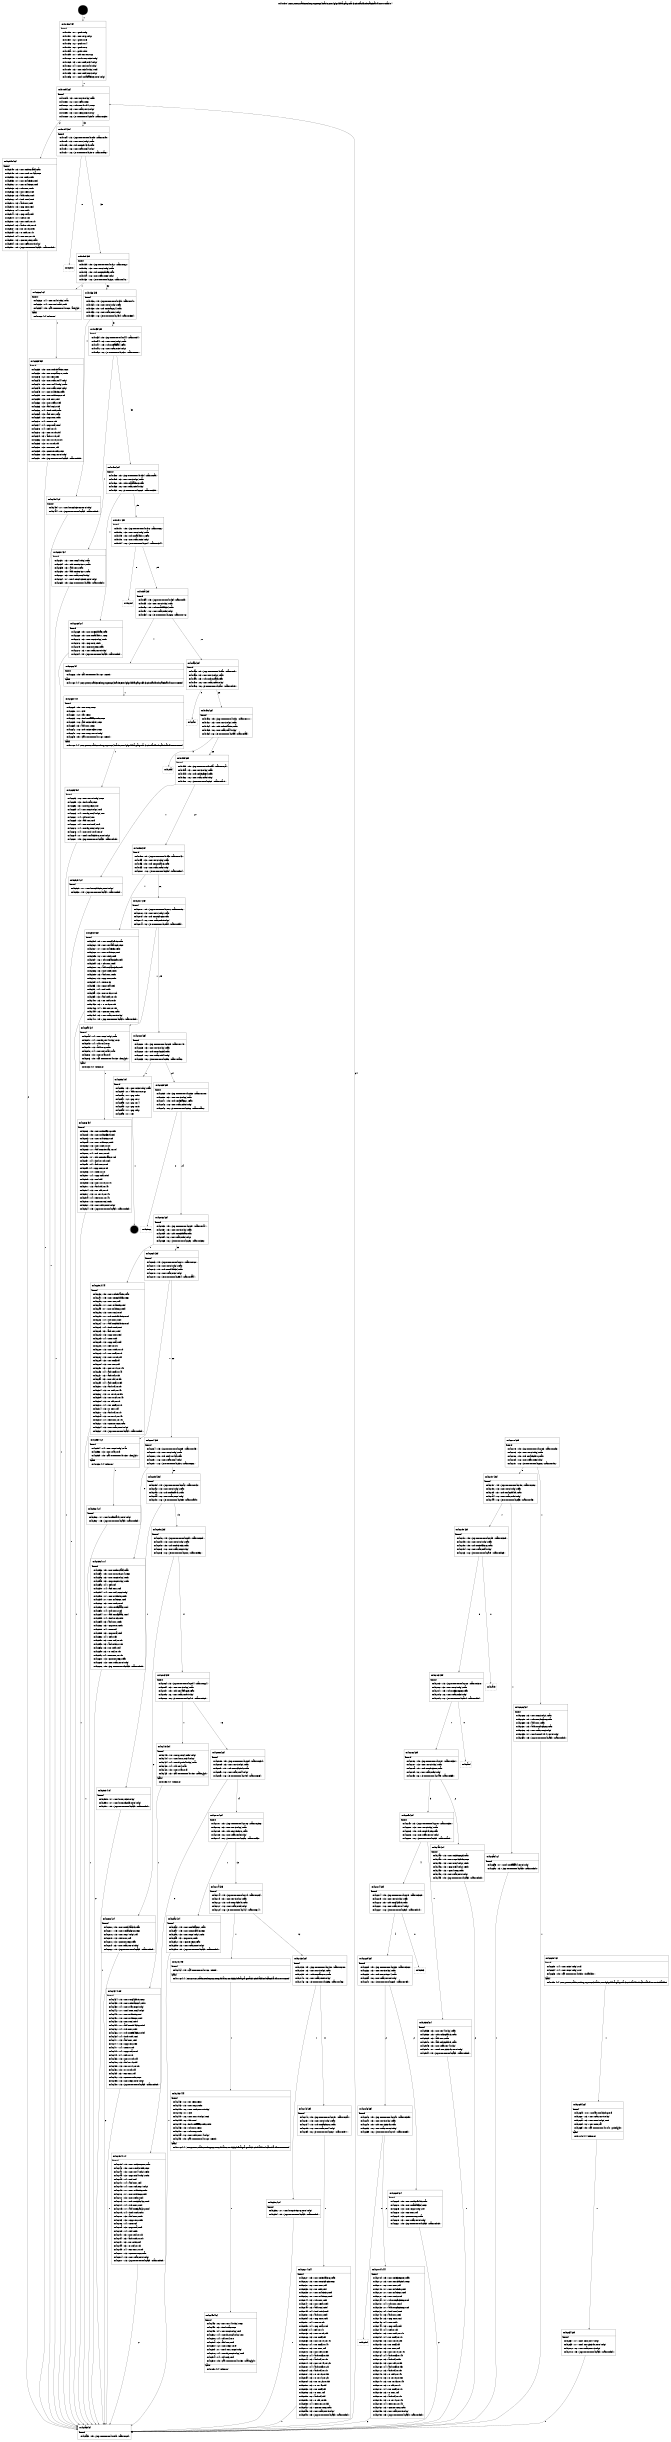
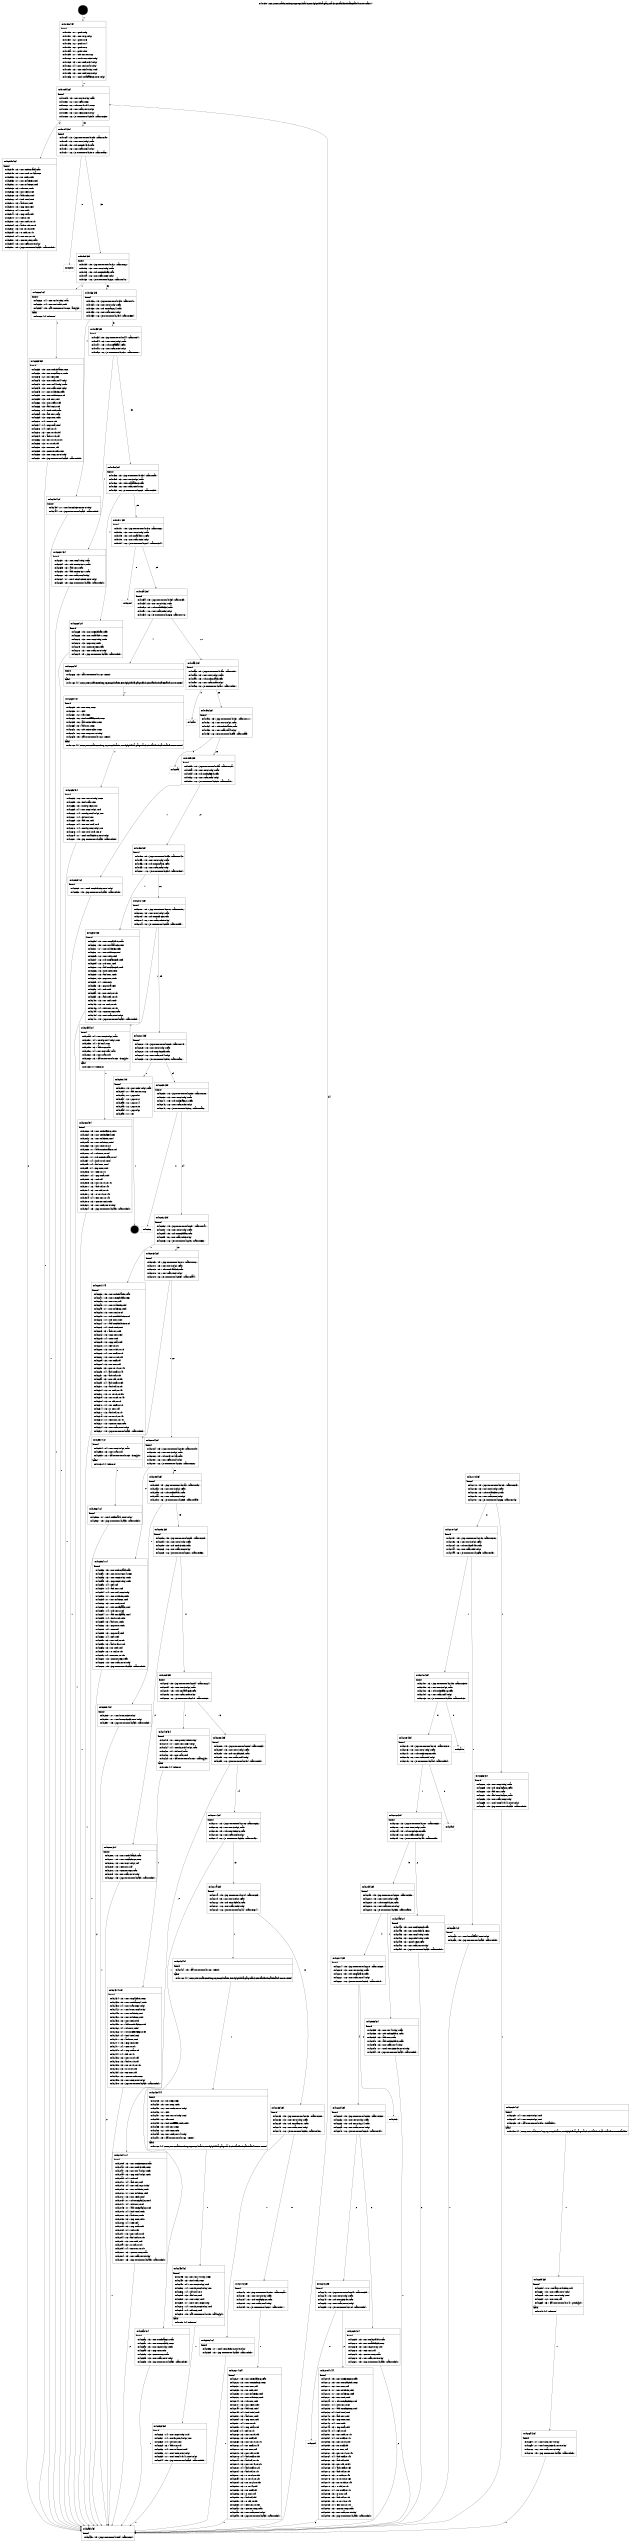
none -> (179, 2444)
